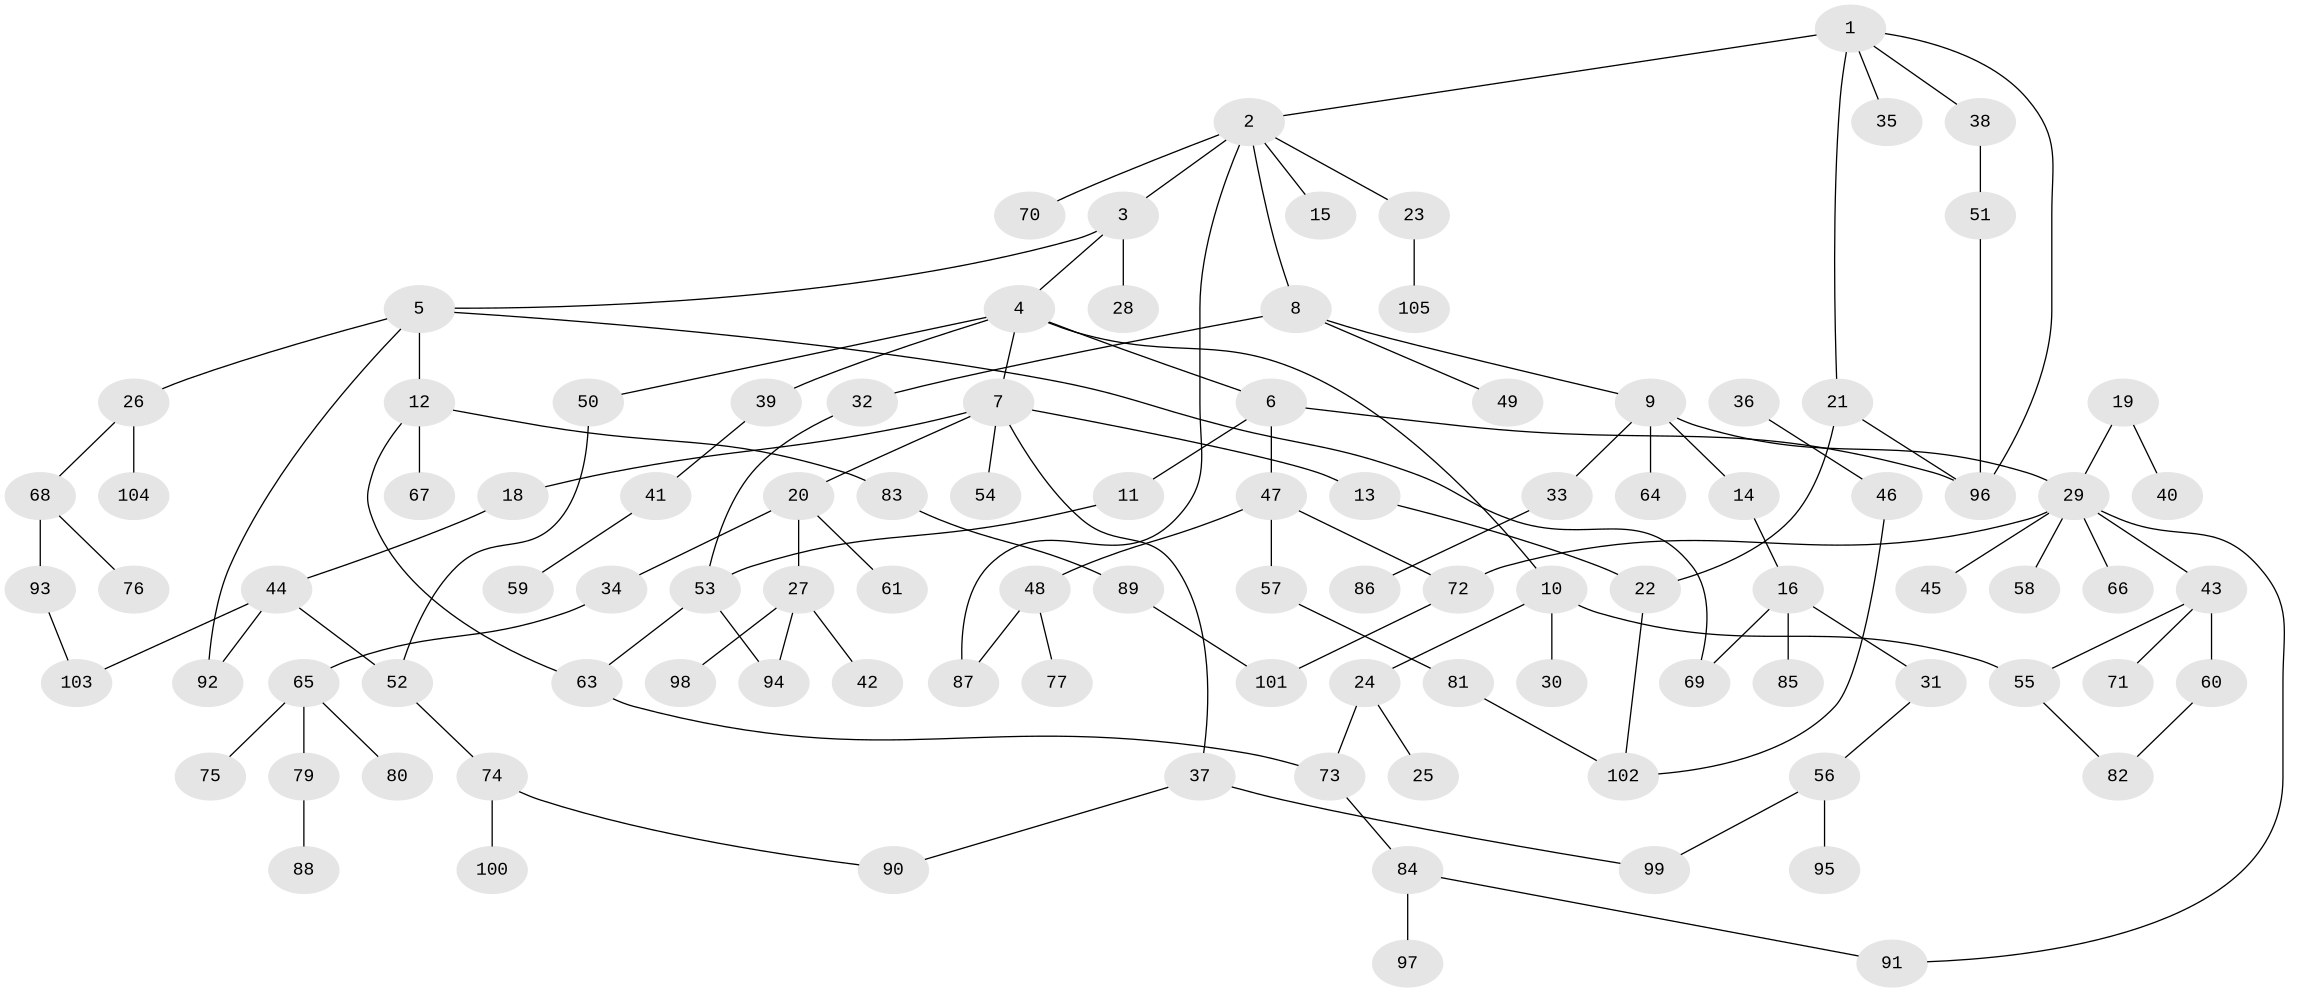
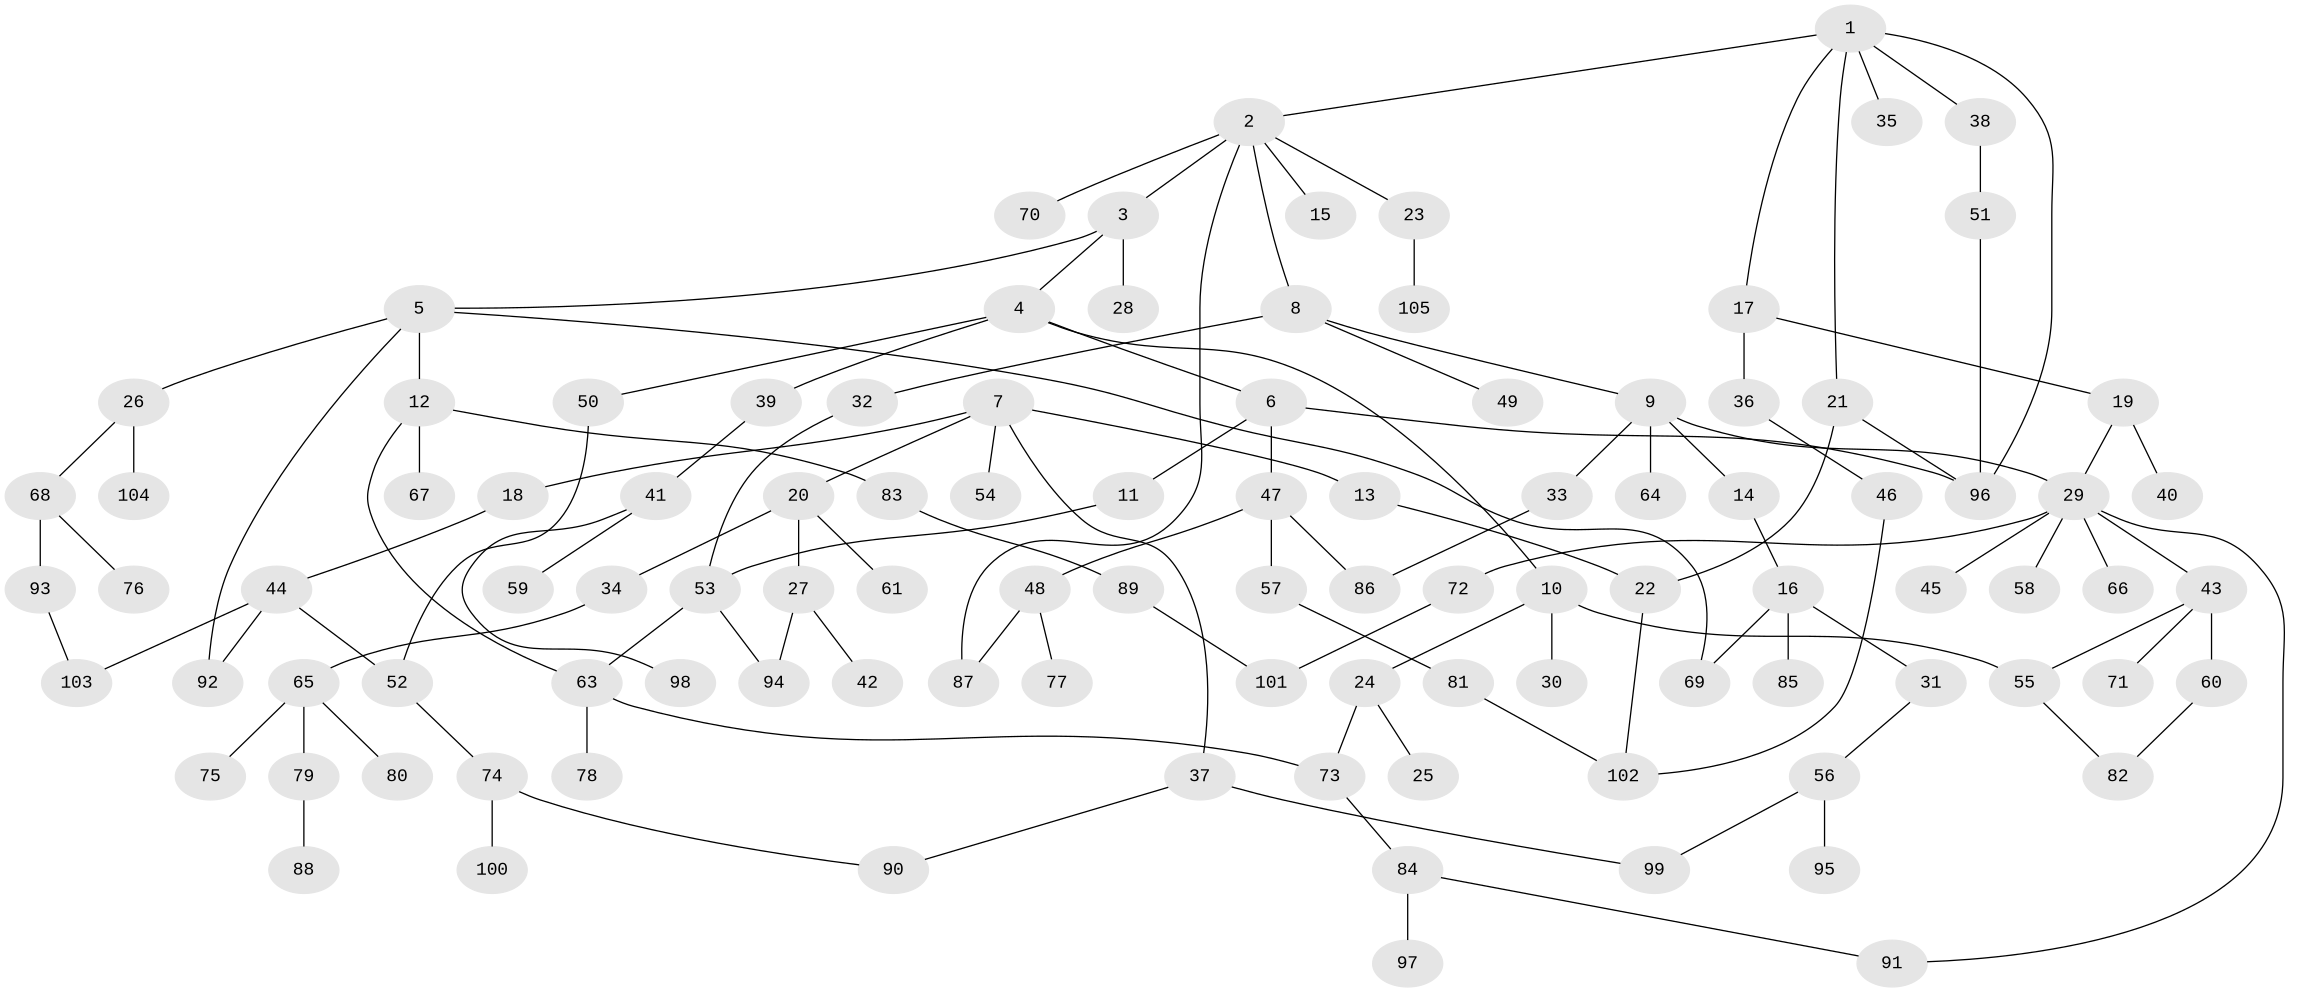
none -> (1744, 309)
(1009, 356) -> none
(1365, 543) -> (1318, 543)
(747, 631) -> (465, 602)
none -> (587, 777)
